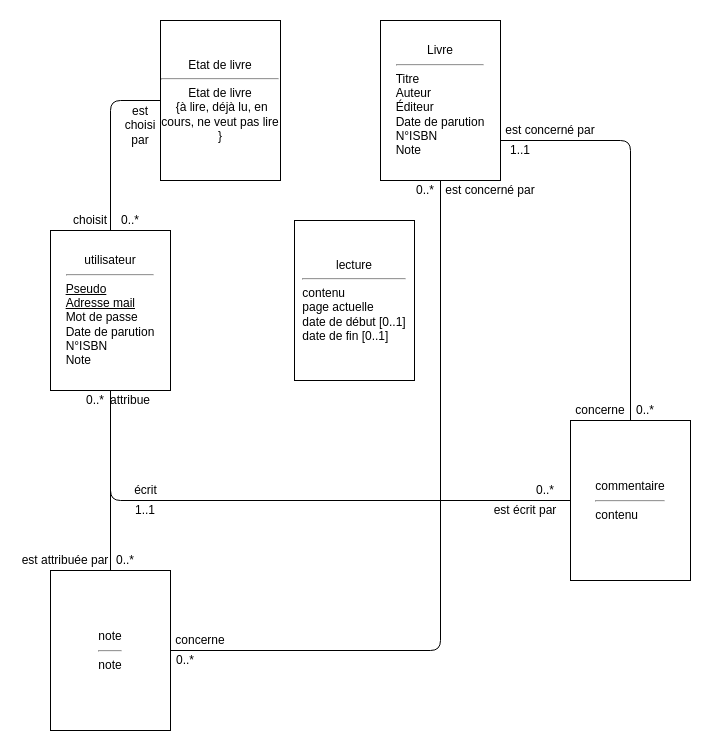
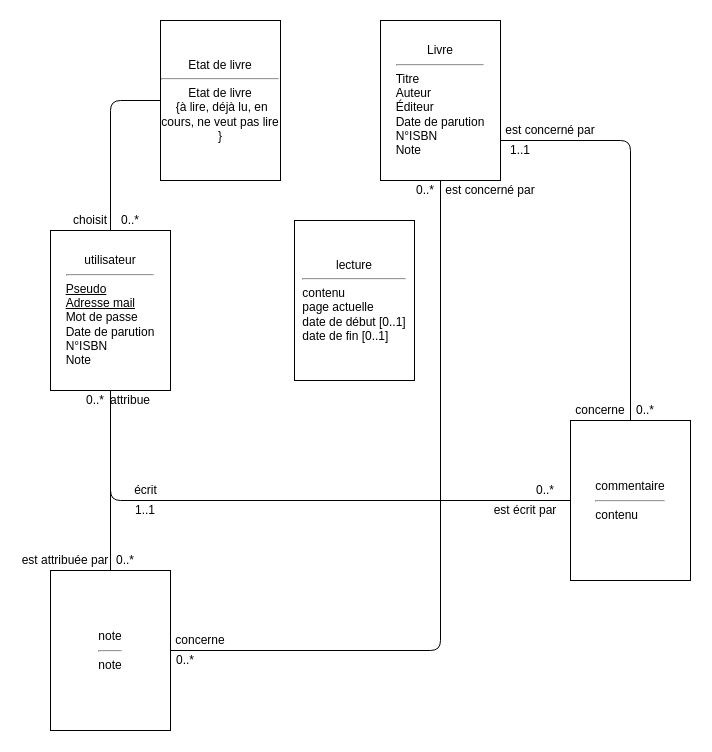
(141, 126) -> none
